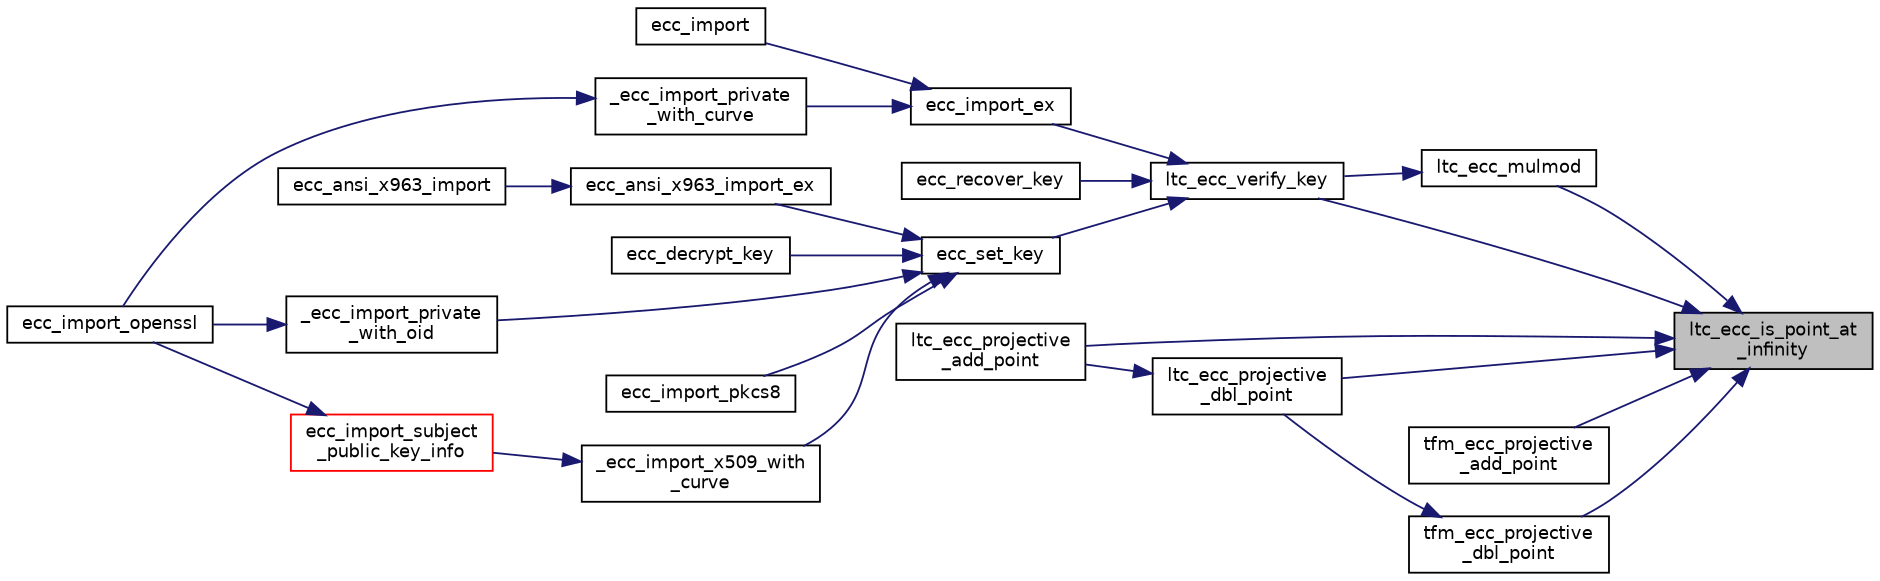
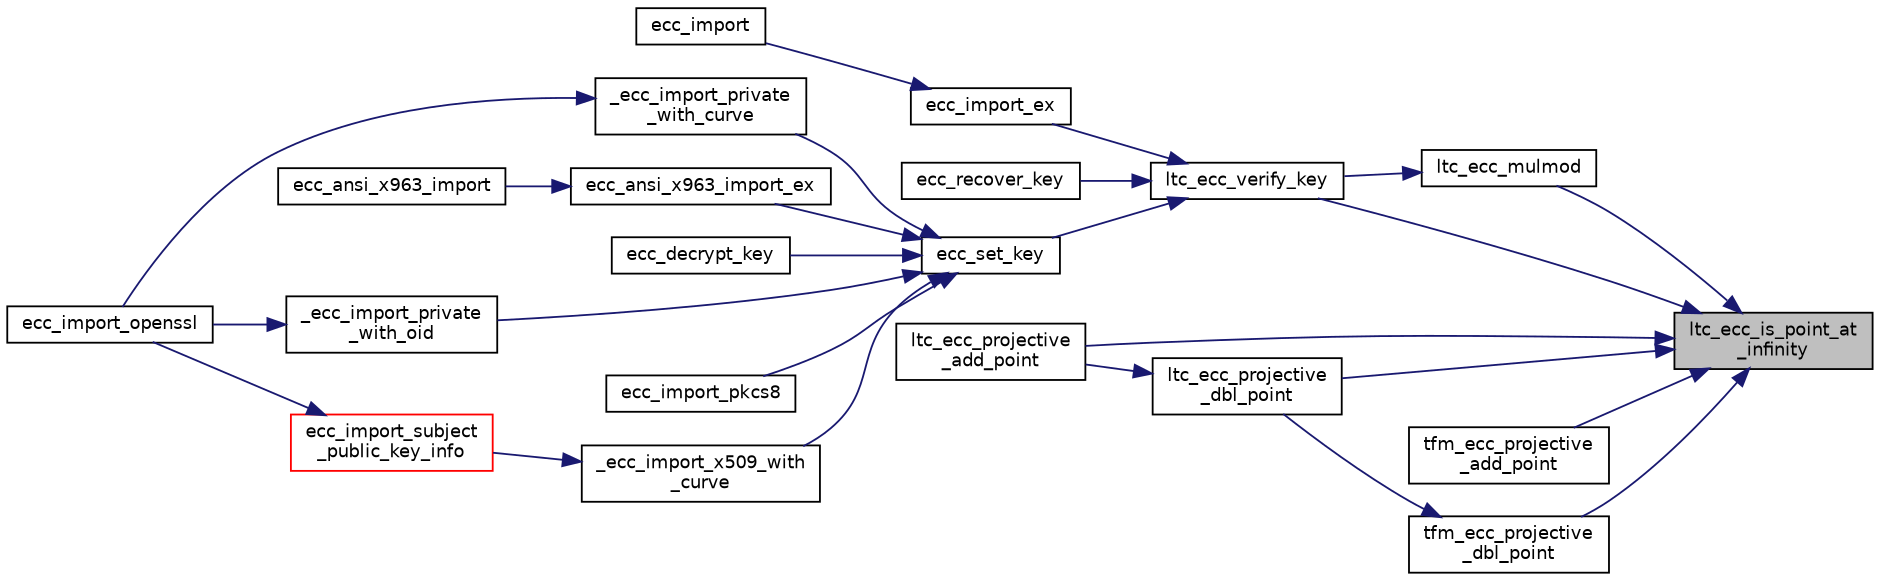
(849, 106) -> (861, 180)
